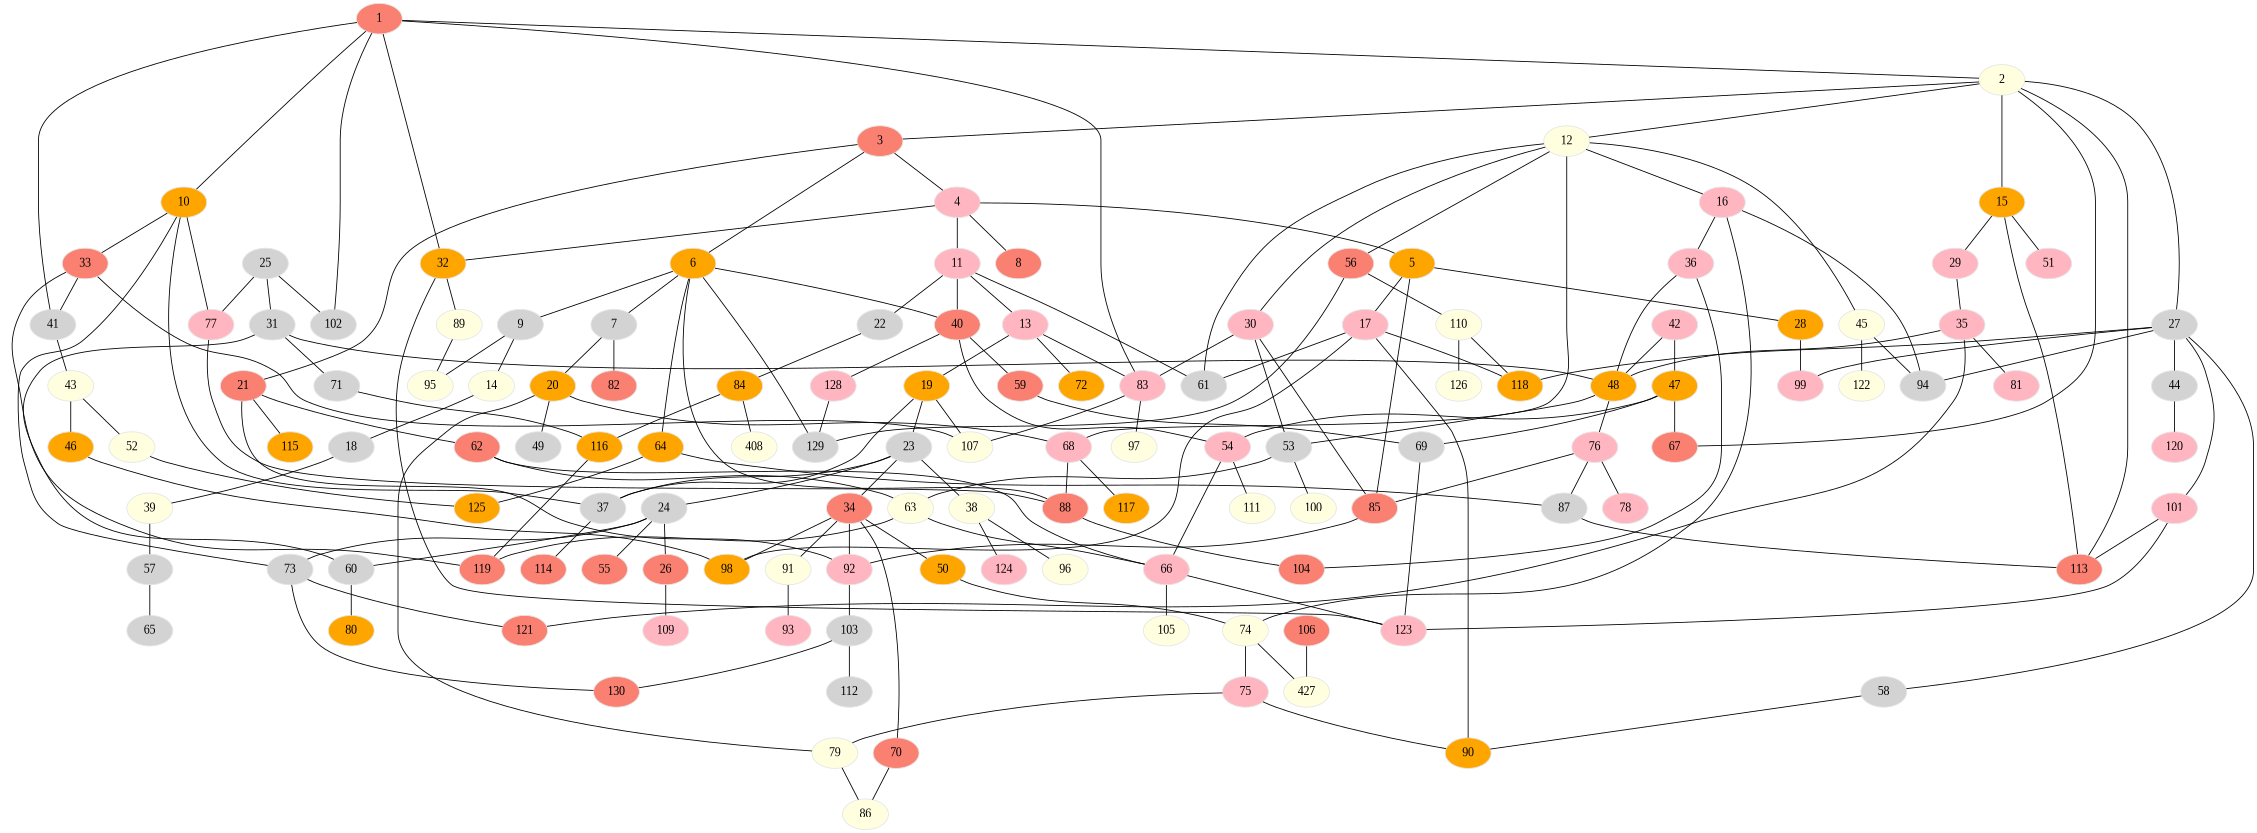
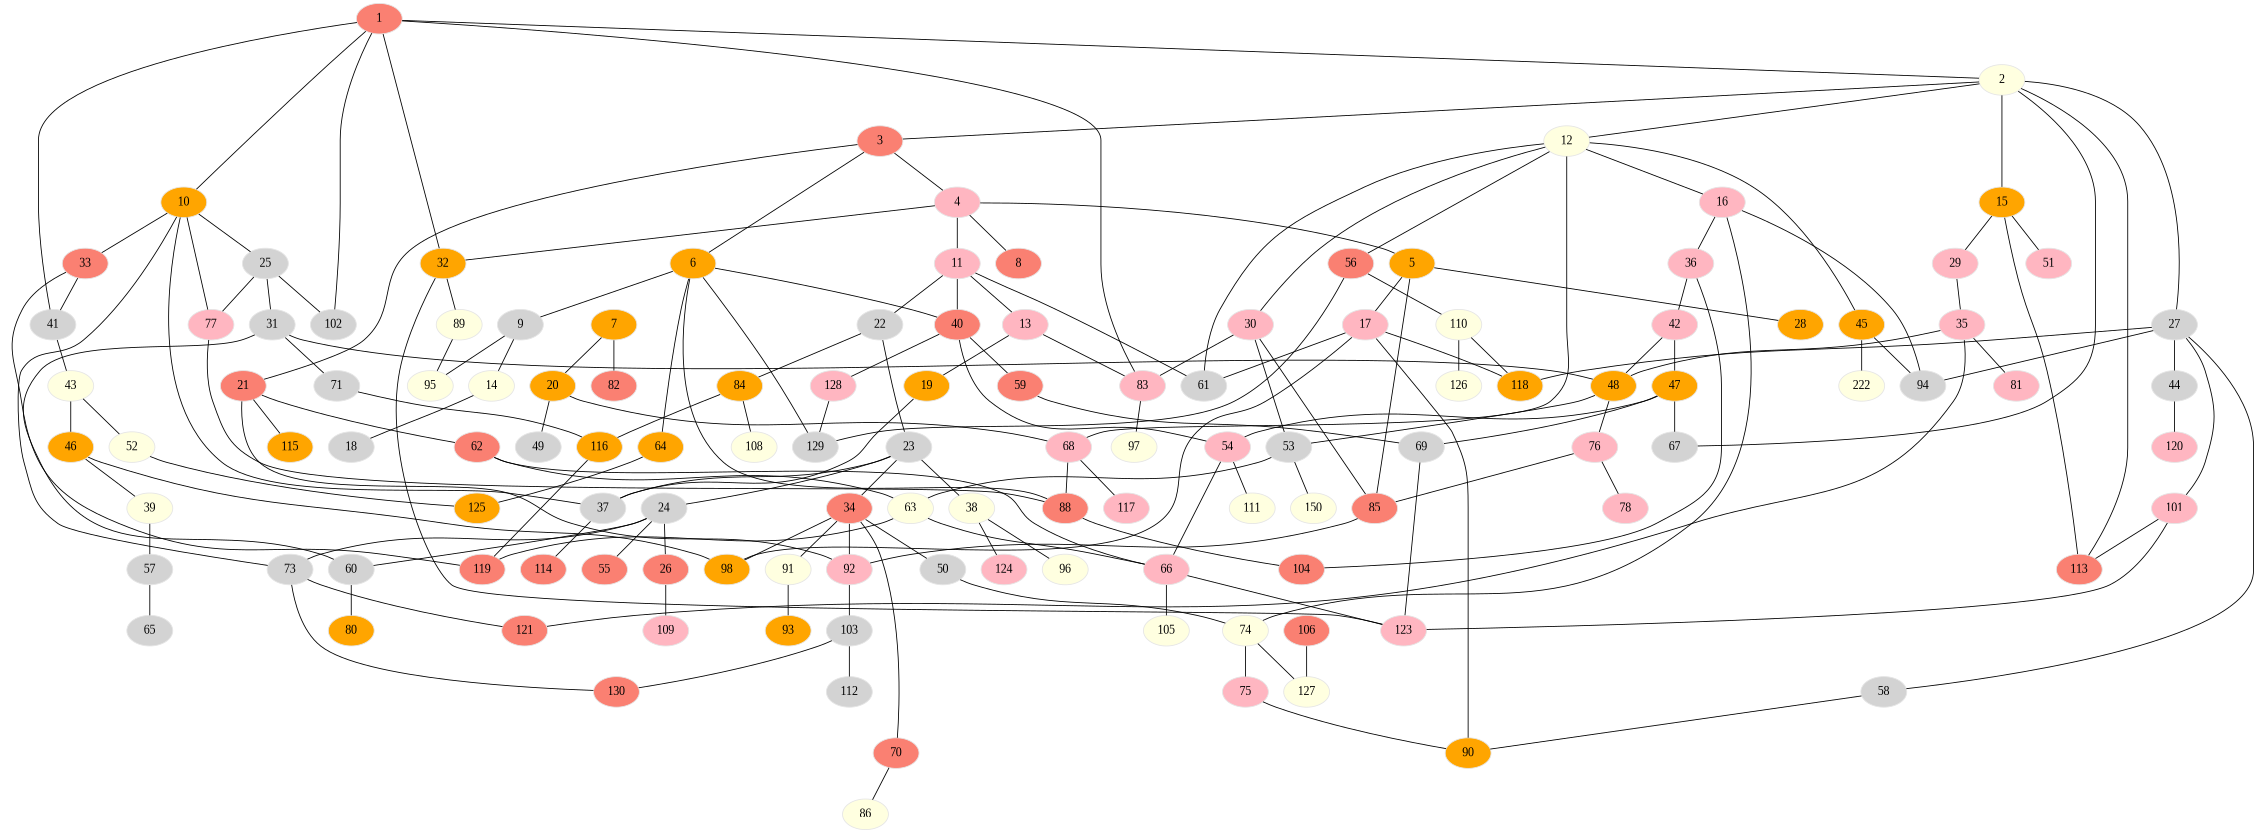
none -> (225, 233)
(653, 294) -> none
(1639, 318) -> (1683, 294)
(614, 325) -> (614, 325)
(1862, 325) -> (1862, 325)
(1081, 386) -> none
(1800, 386) -> none
(1862, 386) -> (1862, 386)
(918, 417) -> (893, 386)
(754, 447) -> (754, 447)
(970, 447) -> none
(1675, 447) -> (1675, 447)
(245, 486) -> (110, 478)
(1126, 508) -> (1126, 508)
(1313, 508) -> (1313, 508)
(1564, 508) -> none
(943, 570) -> (943, 570)
(788, 631) -> (788, 631)
(1307, 692) -> (1307, 692)
(835, 753) -> none
